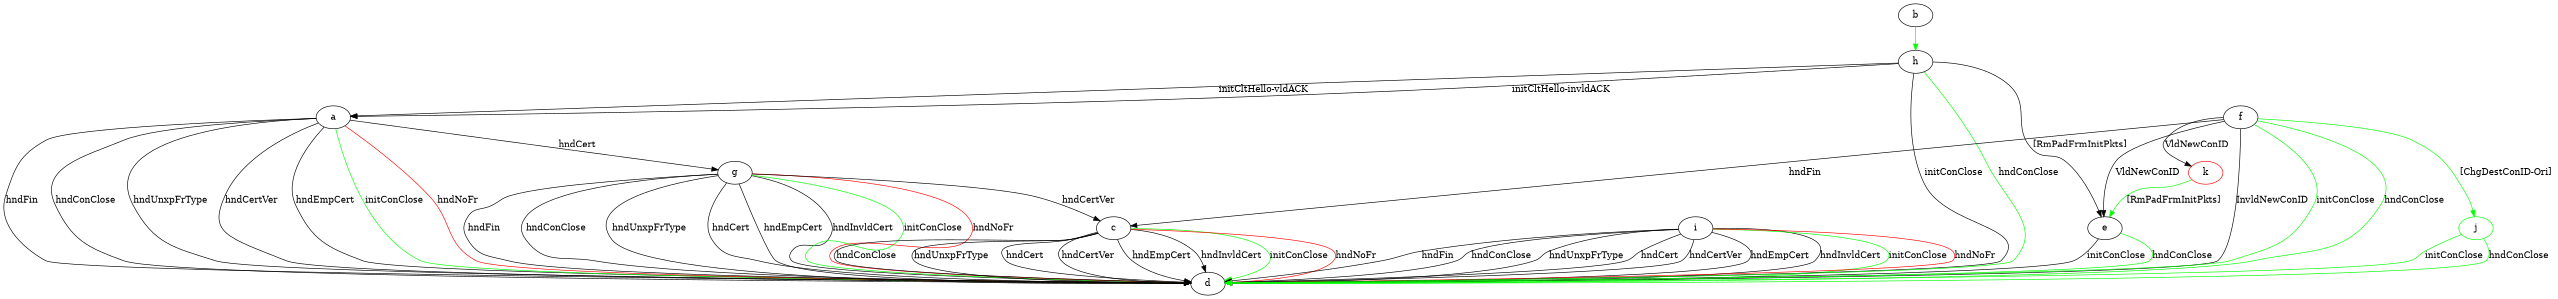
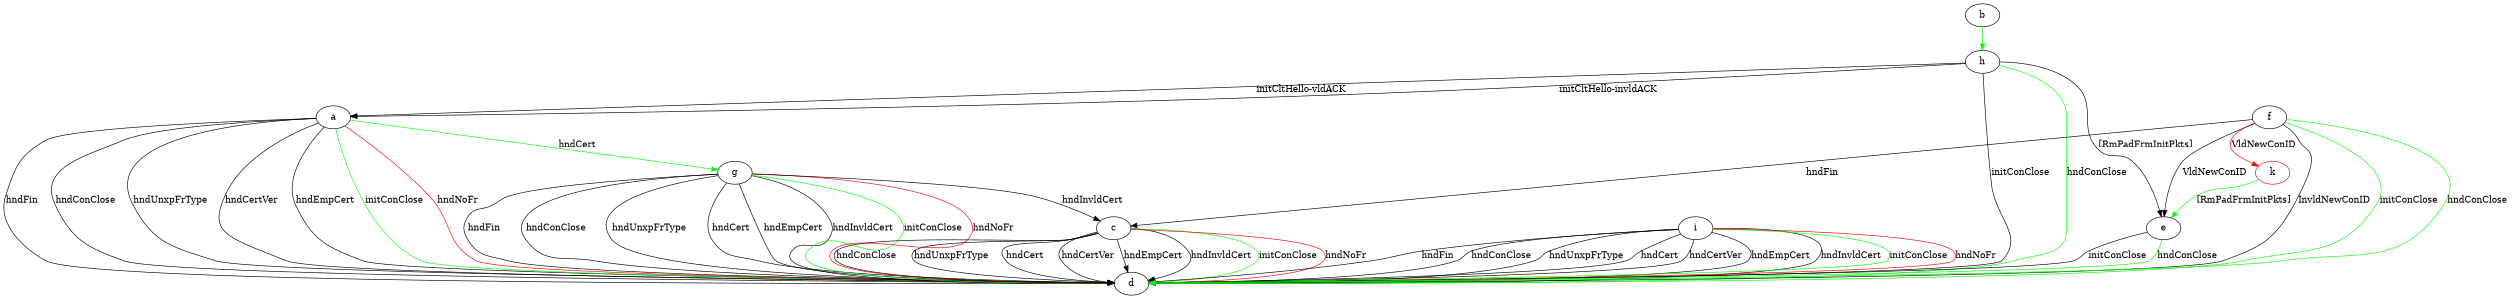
(2180, 128) -> (2230, 143)
(531, 145) -> (531, 145)
(1090, 200) -> (1094, 200)
(2476, 228) -> none
